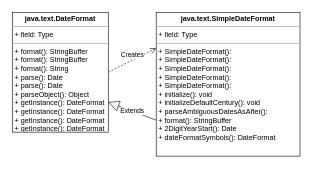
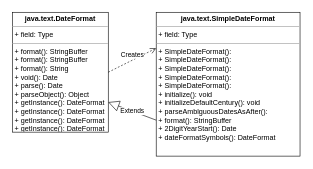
(64, 64) -> (64, 64)
